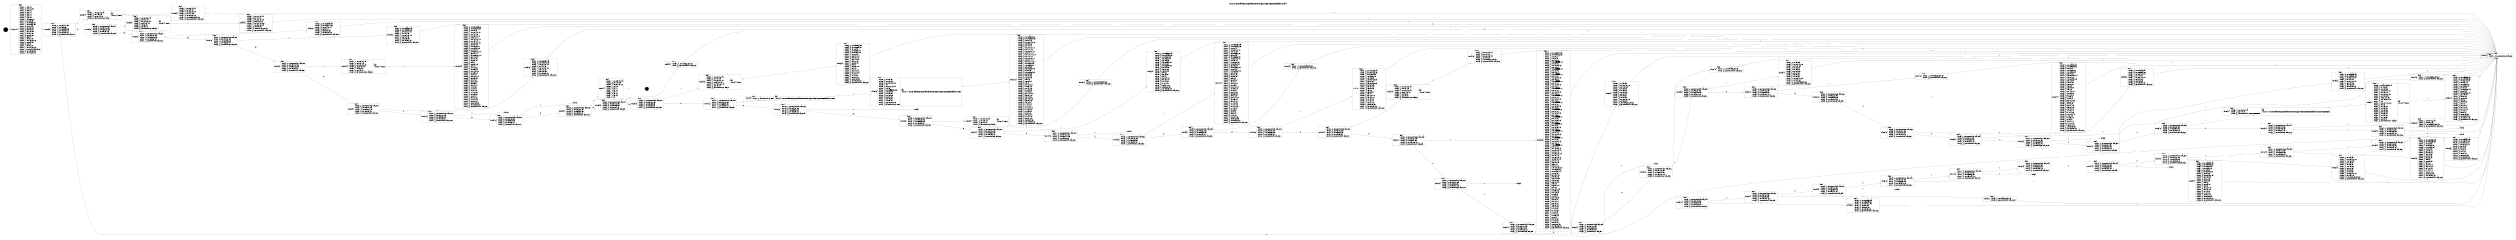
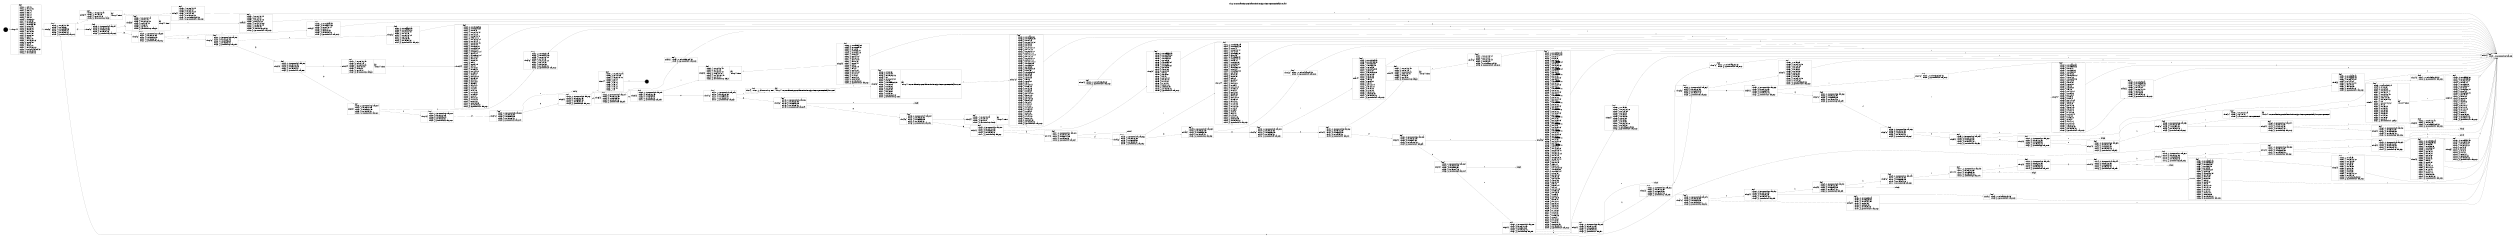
(506, 112) -> none
